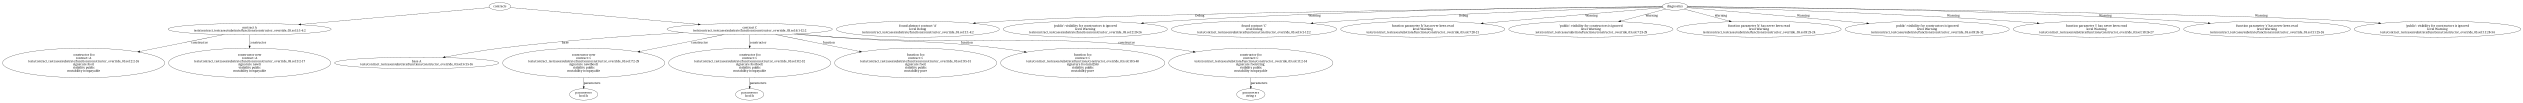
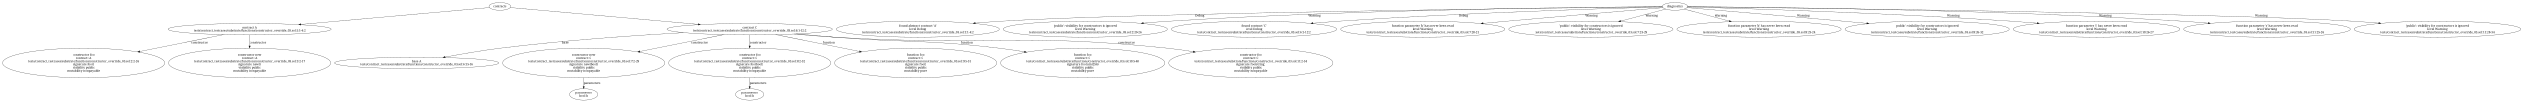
(1251, 94) -> none
